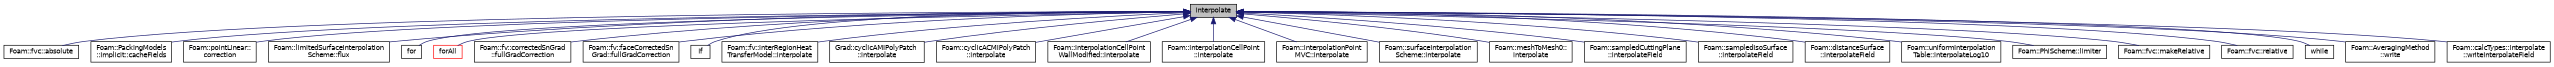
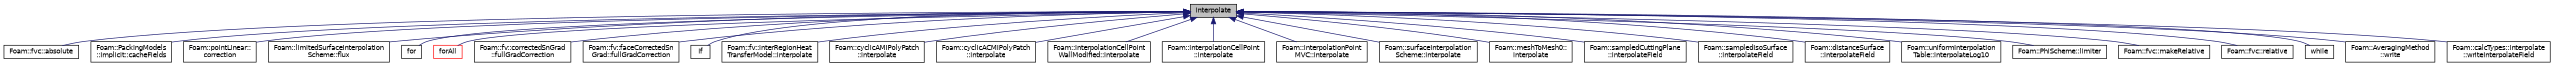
(877, 52) -> (877, 52)
